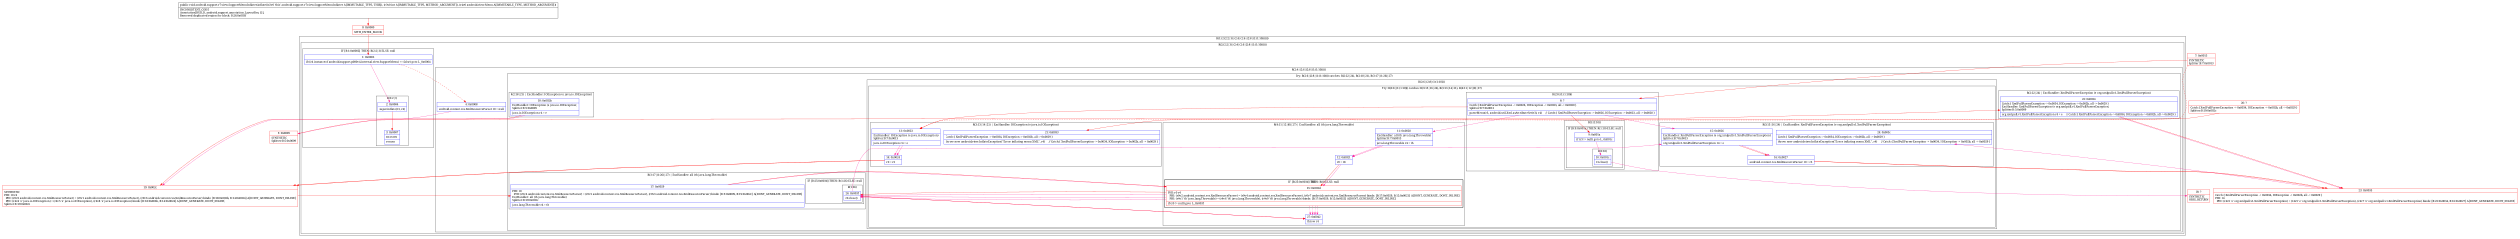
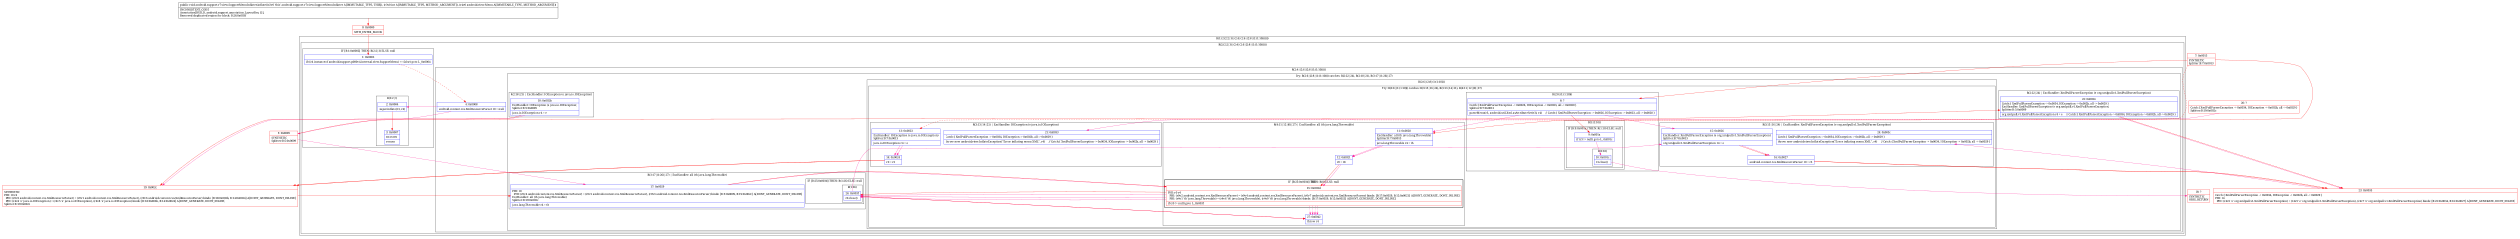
(380, 82) -> (423, 107)
(1194, 109) -> none
none -> (2192, 119)
(1654, 120) -> (1654, 120)
none -> (441, 162)
